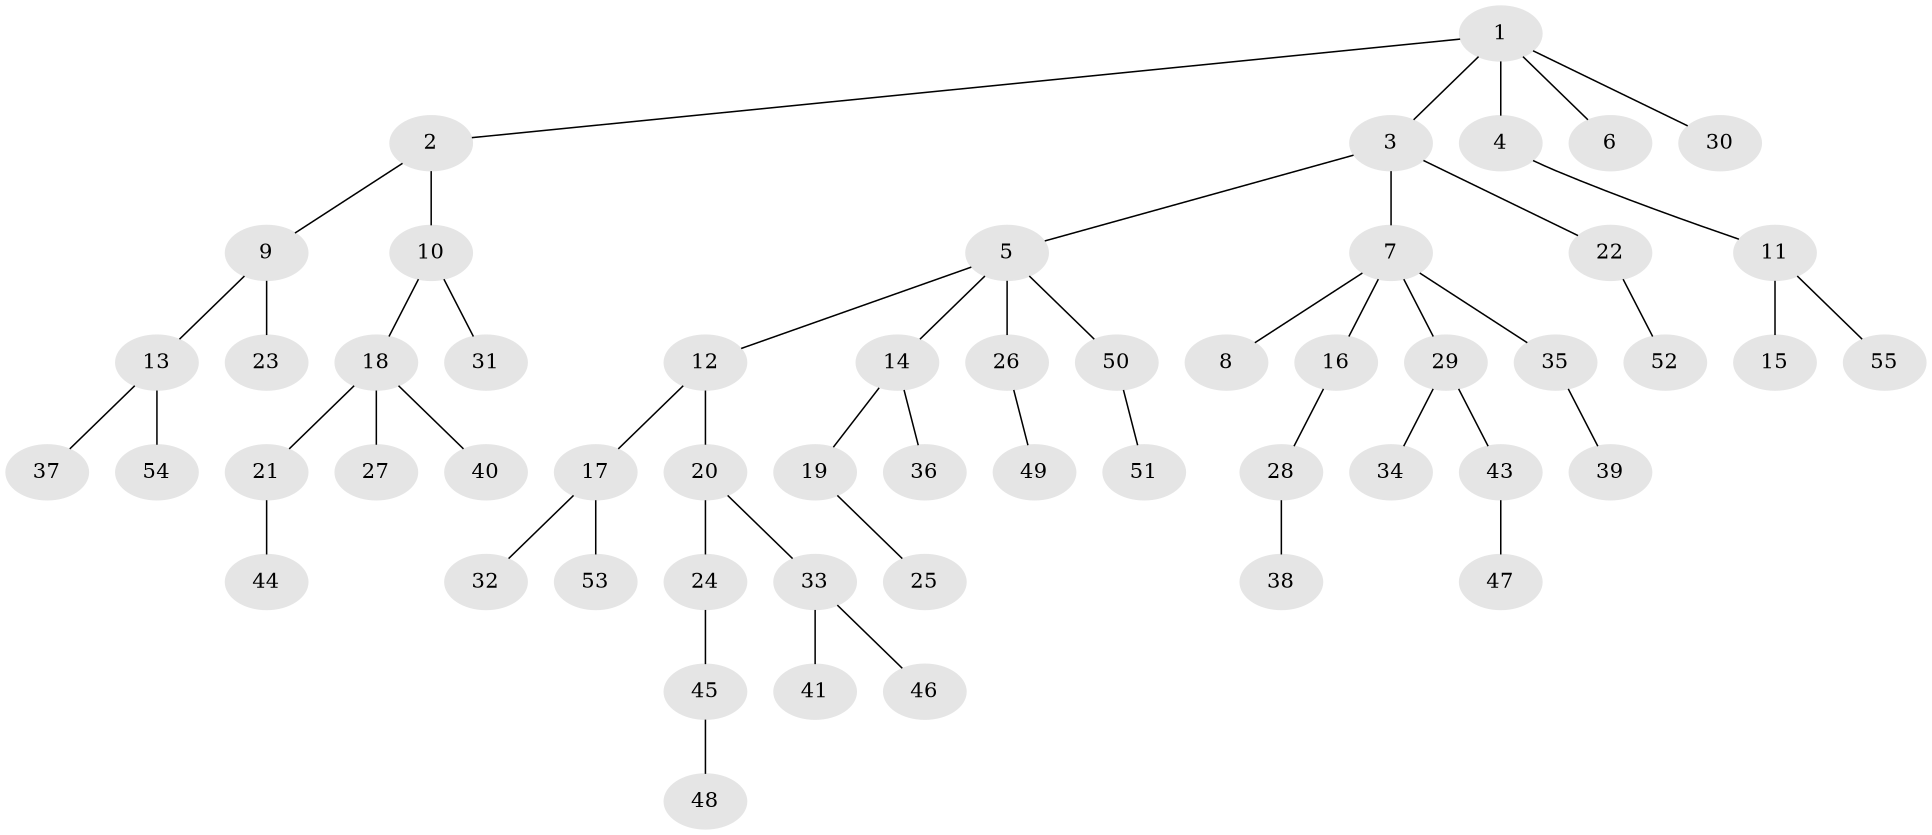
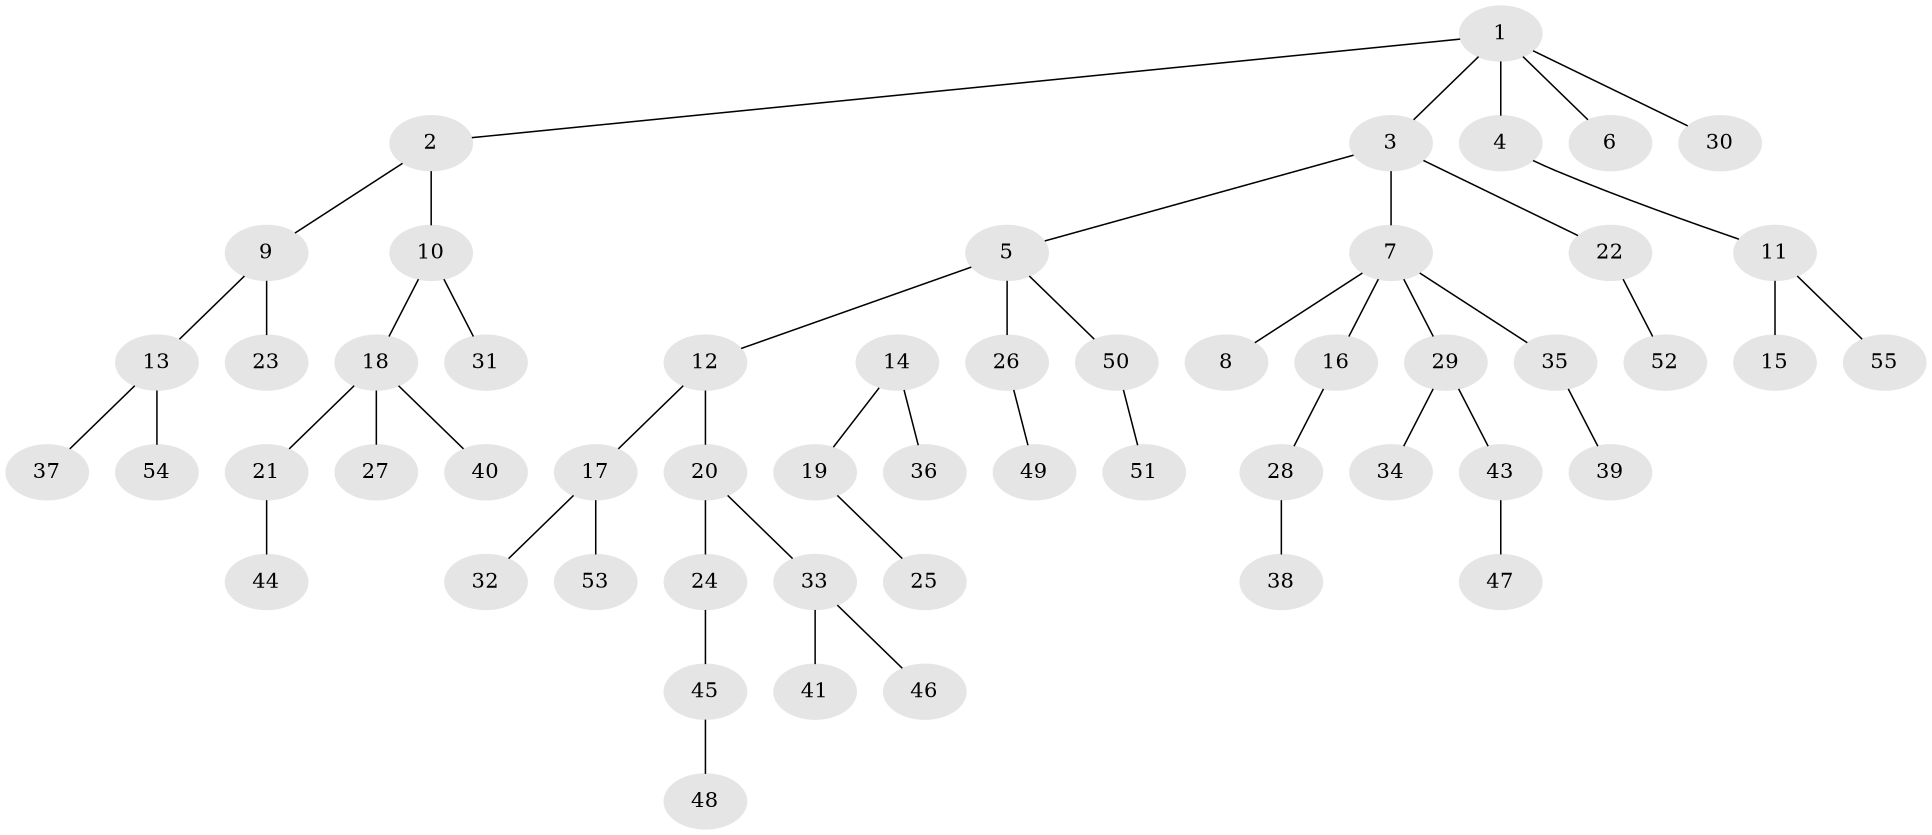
(952, 308) -> none
